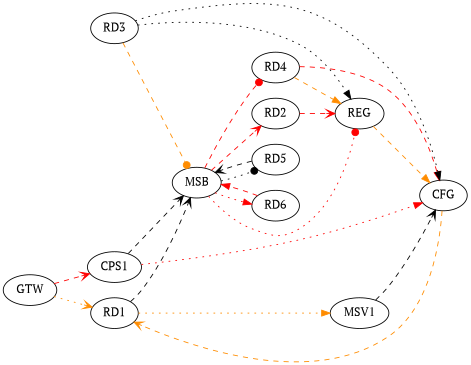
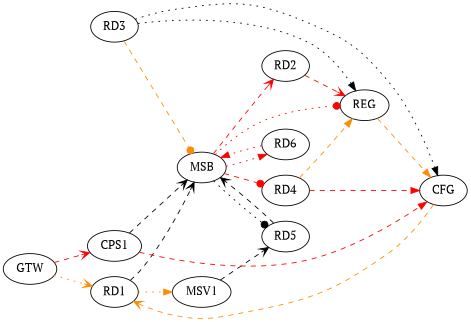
(244, 191) -> (245, 150)
(280, 244) -> (285, 264)
(407, 261) -> (234, 271)
